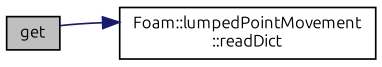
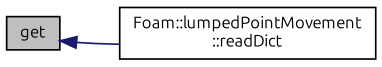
(81, 24) -> (98, 44)
